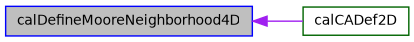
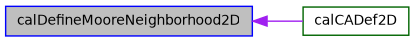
(129, 21) -> (129, 21)
